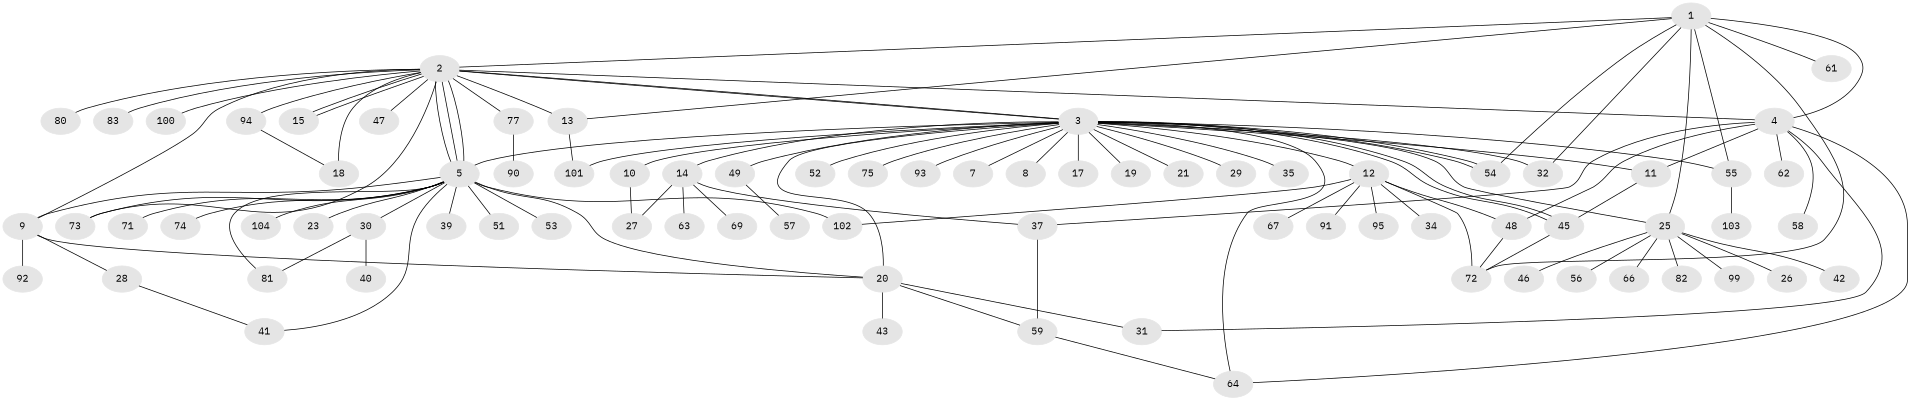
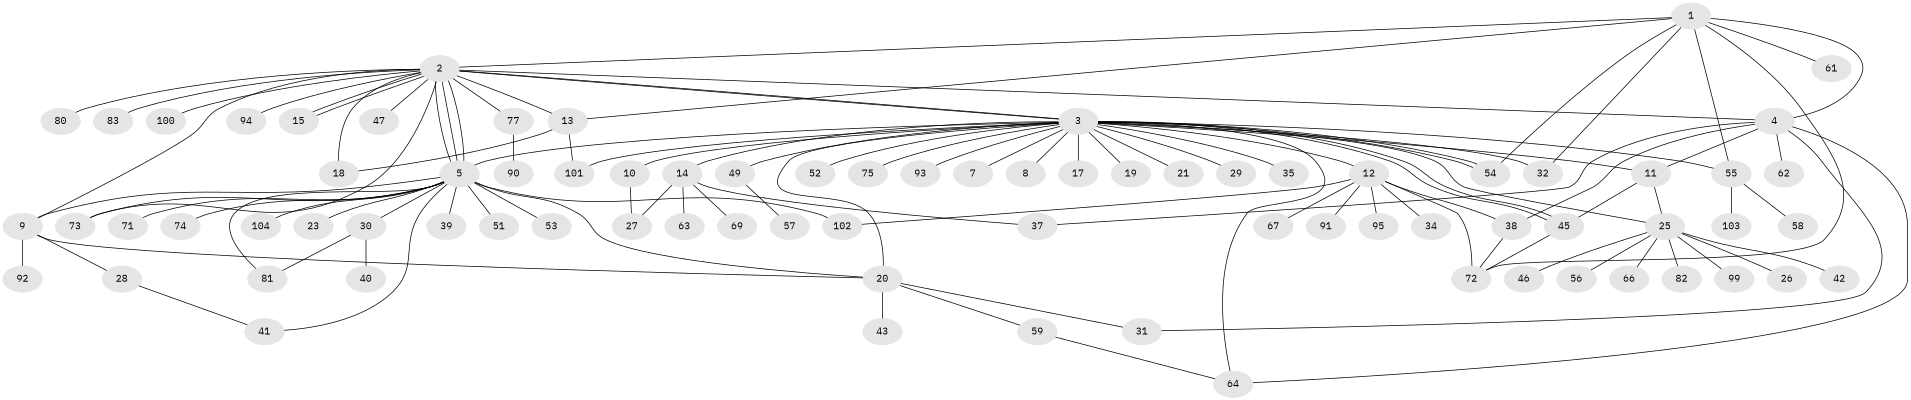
(1686, 122) -> (1658, 200)
(292, 148) -> (471, 152)
(1812, 169) -> (1765, 200)
(1512, 226) -> (1512, 226)
(1037, 279) -> none
